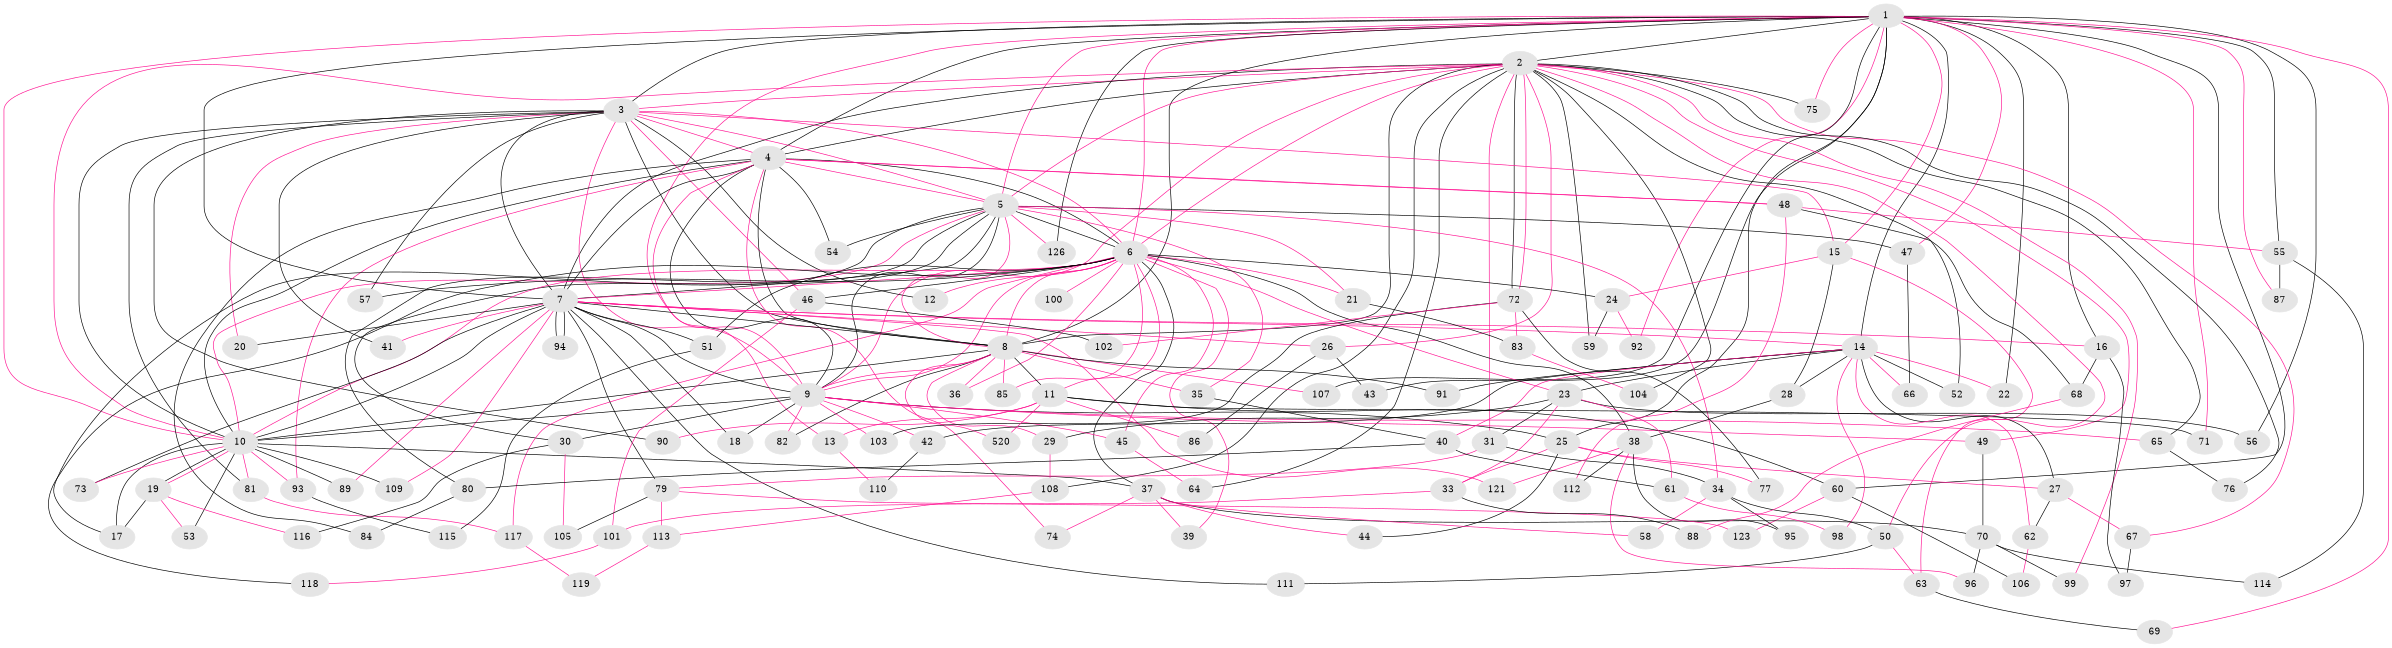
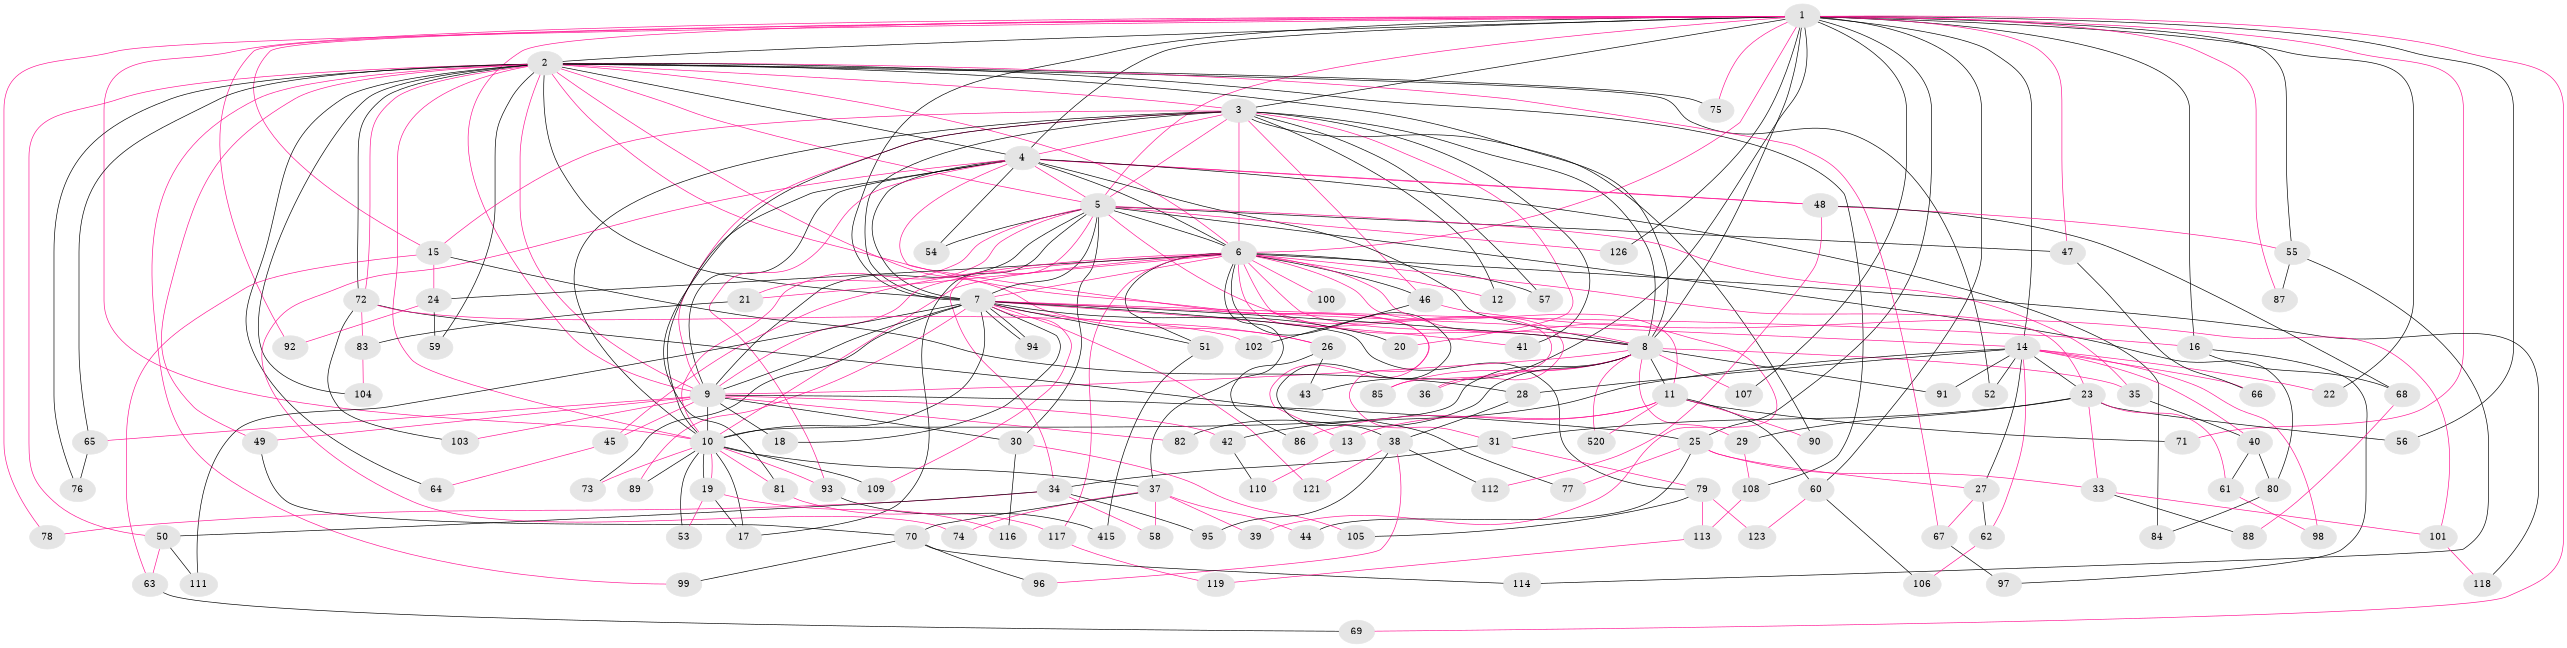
none -> (47, 537)
(448, 537) -> (1107, 537)
